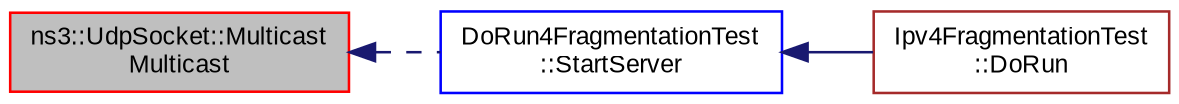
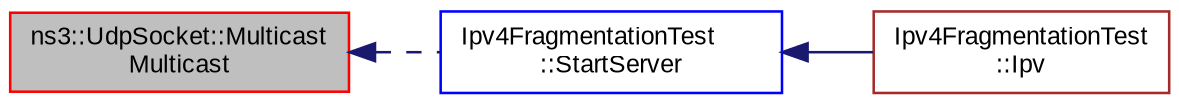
(611, 52) -> (611, 52)
(1021, 52) -> (1021, 52)
